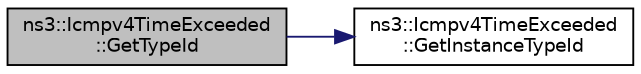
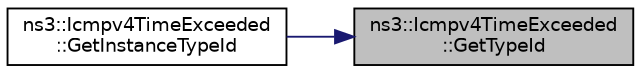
(311, 37) -> (311, 37)
